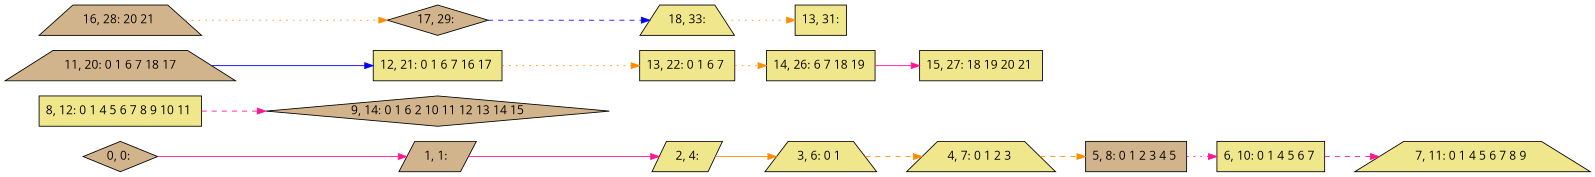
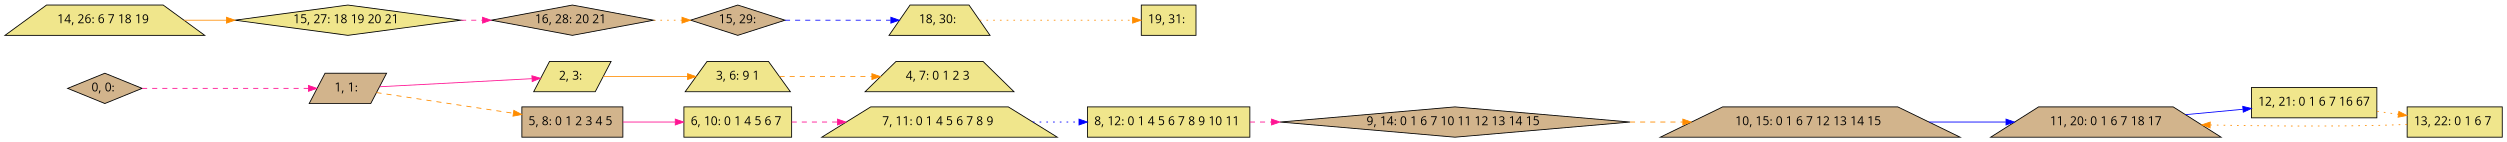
(120, 20) -> (572, 20)
(438, 20) -> (738, 20)
none -> (472, 20)
(687, 20) -> (940, 20)
(821, 20) -> (1169, 20)
(438, 66) -> (2314, 103)
(746, 66) -> (2309, 126)
(821, 66) -> (105, 20)
(893, 66) -> (205, 20)
(981, 66) -> (348, 20)
(438, 111) -> (1455, 122)
none -> (1056, 122)
none -> (1810, 122)
(278, 157) -> (225, 88)
(687, 157) -> (572, 77)
(821, 157) -> (738, 77)
(1058, 157) -> (445, 103)
(1198, 157) -> (649, 122)
